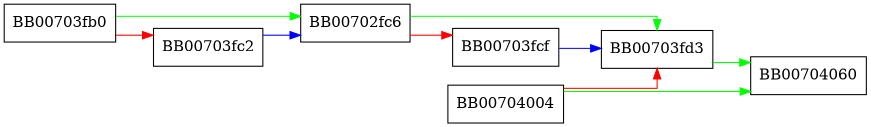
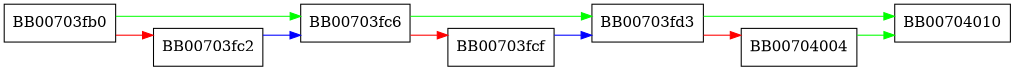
(355, 23) -> (355, 23)
(809, 76) -> (953, 23)
(615, 88) -> (717, 35)
